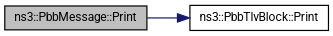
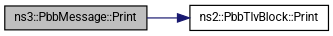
(259, 18) -> (259, 18)
